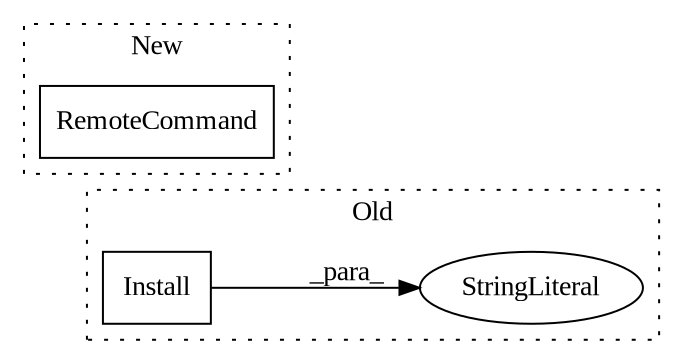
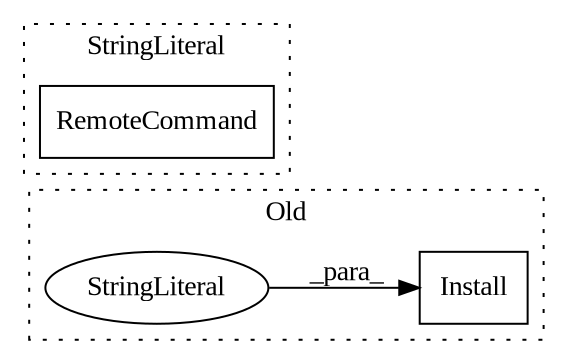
(157, 47) -> (157, 47)
(305, 288) -> (334, 288)
